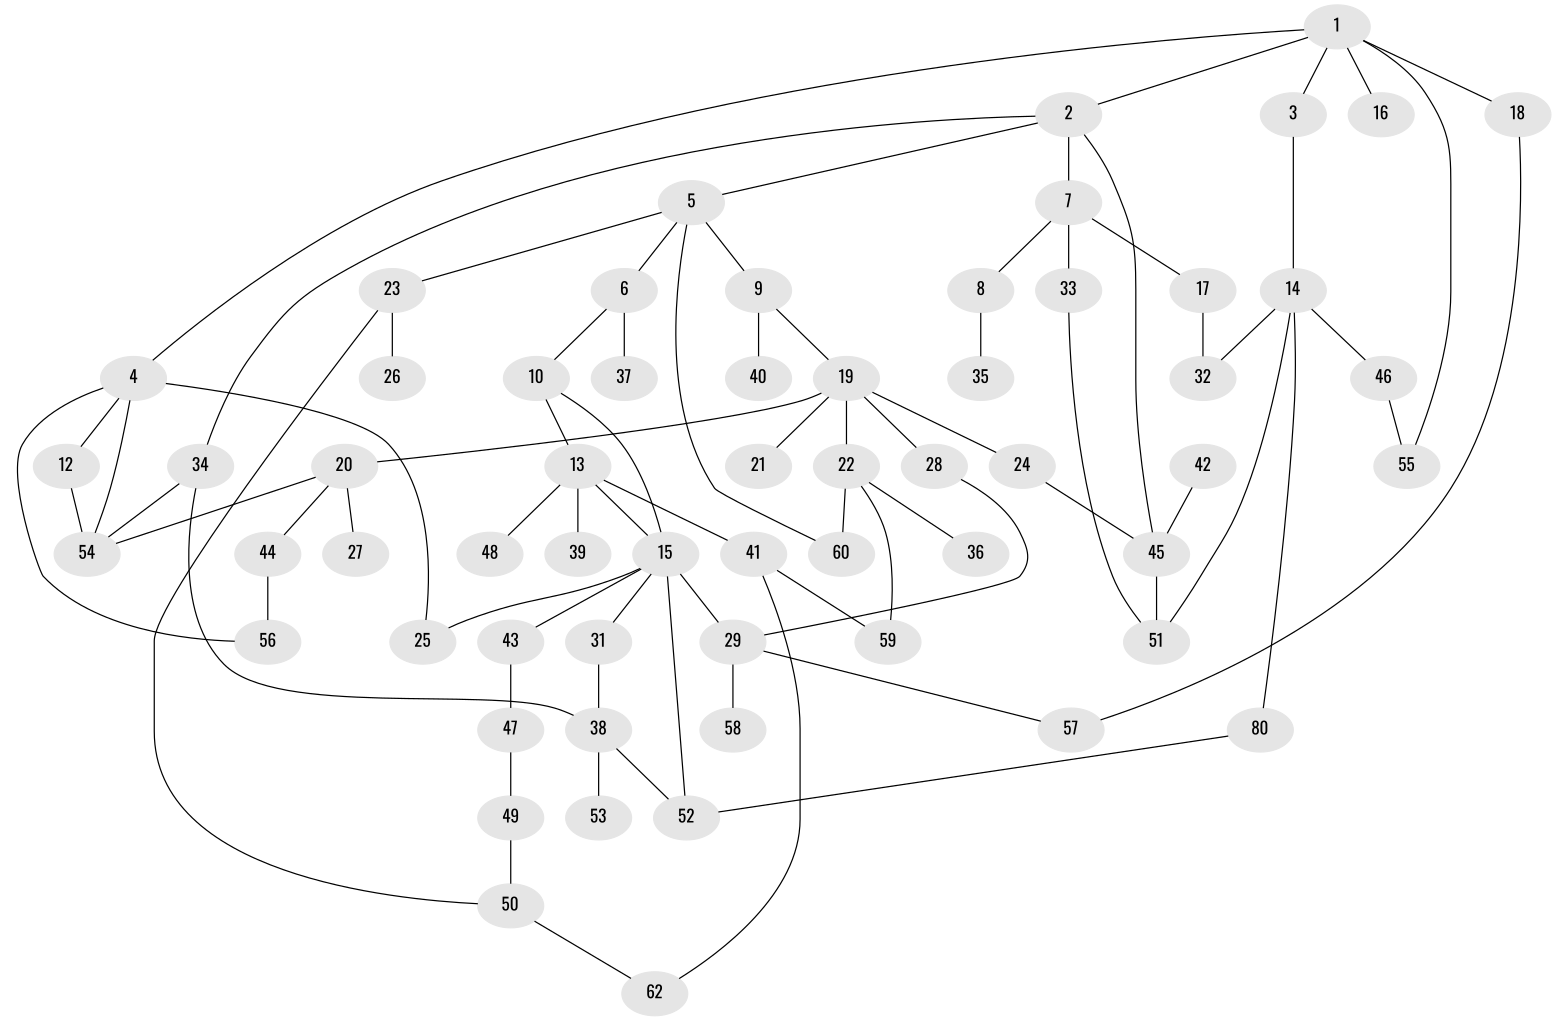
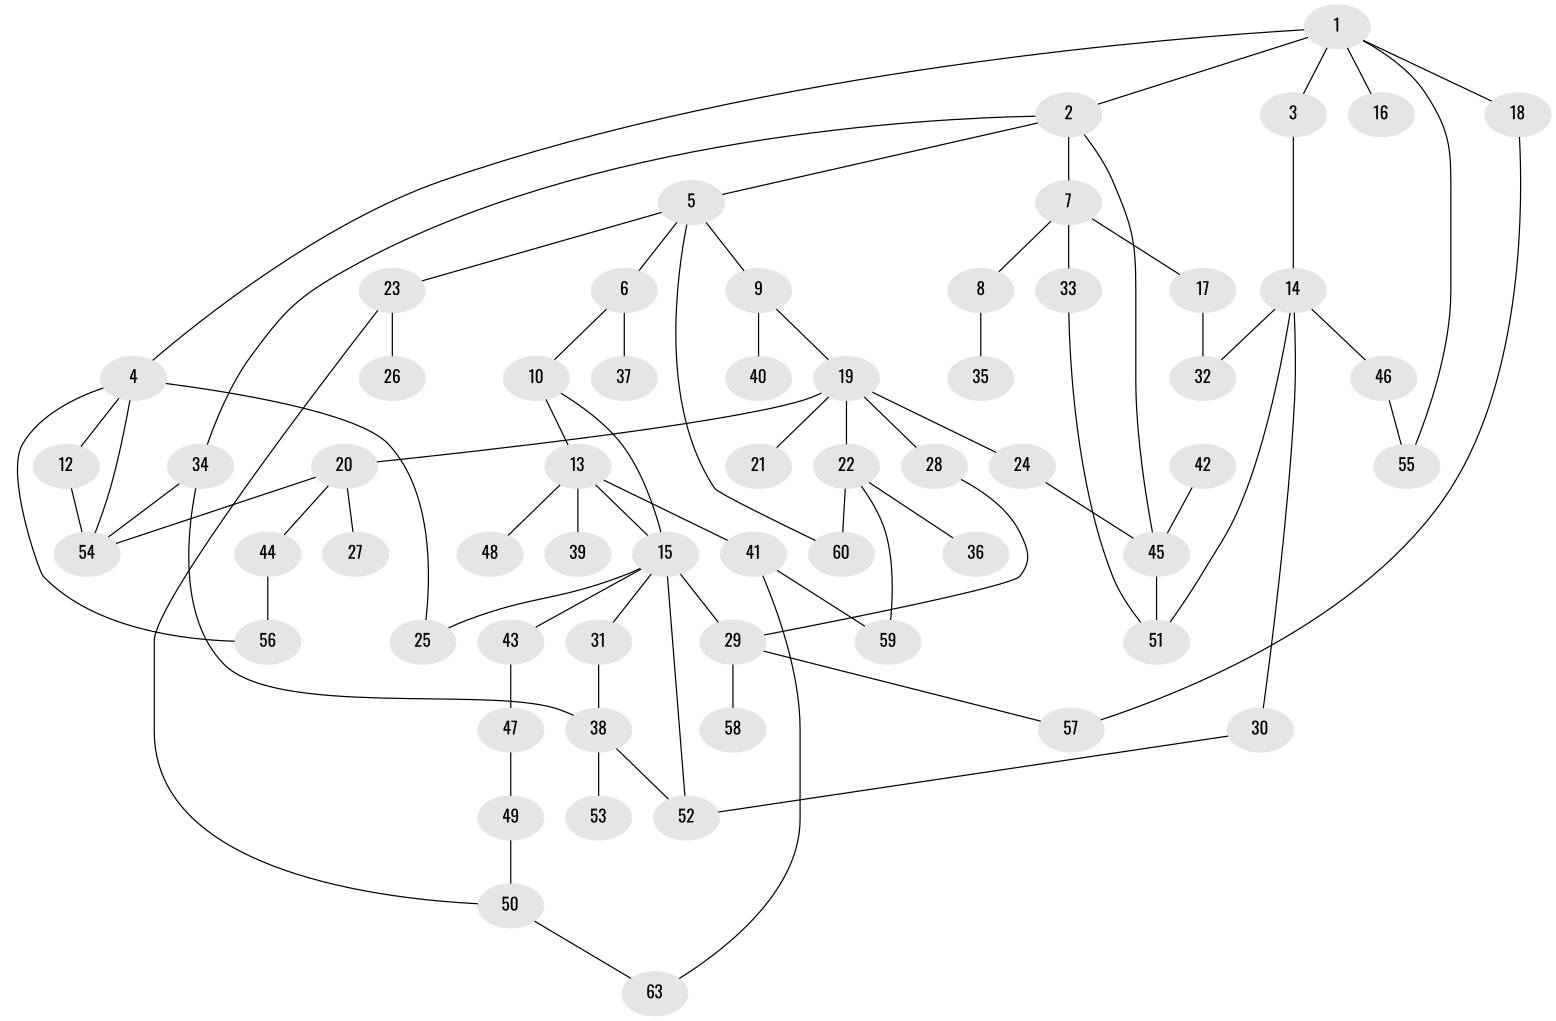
(1260, 730) -> (1260, 730)
(655, 994) -> (655, 994)
